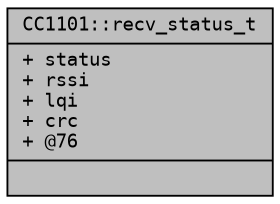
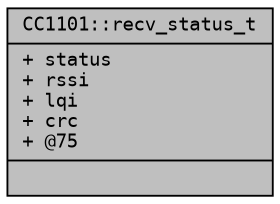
(51, 142) -> (51, 142)
